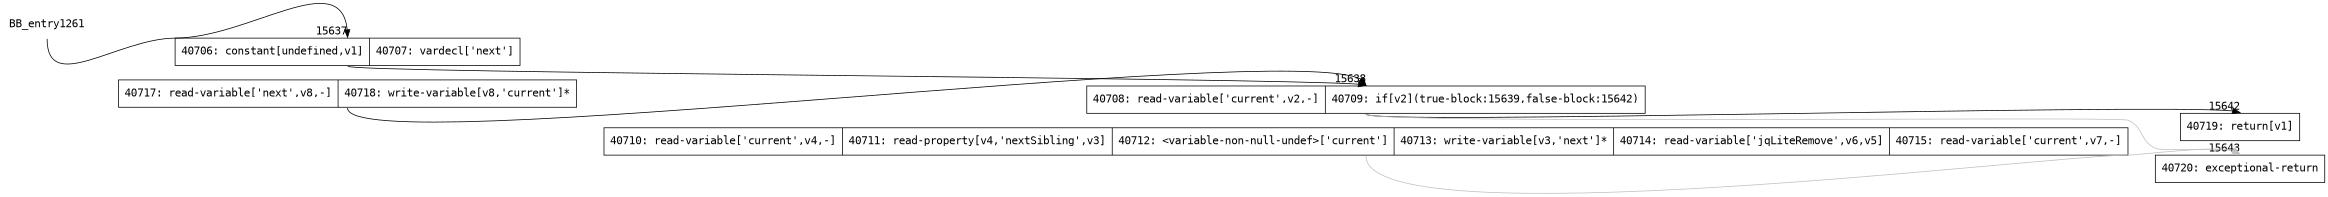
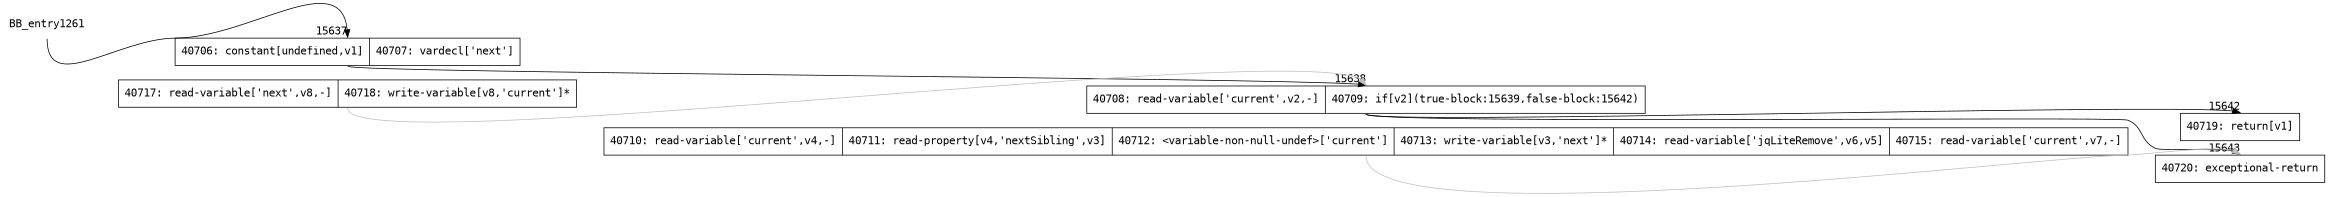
(854, 97) -> (854, 97)
(1806, 119) -> (1806, 119)
